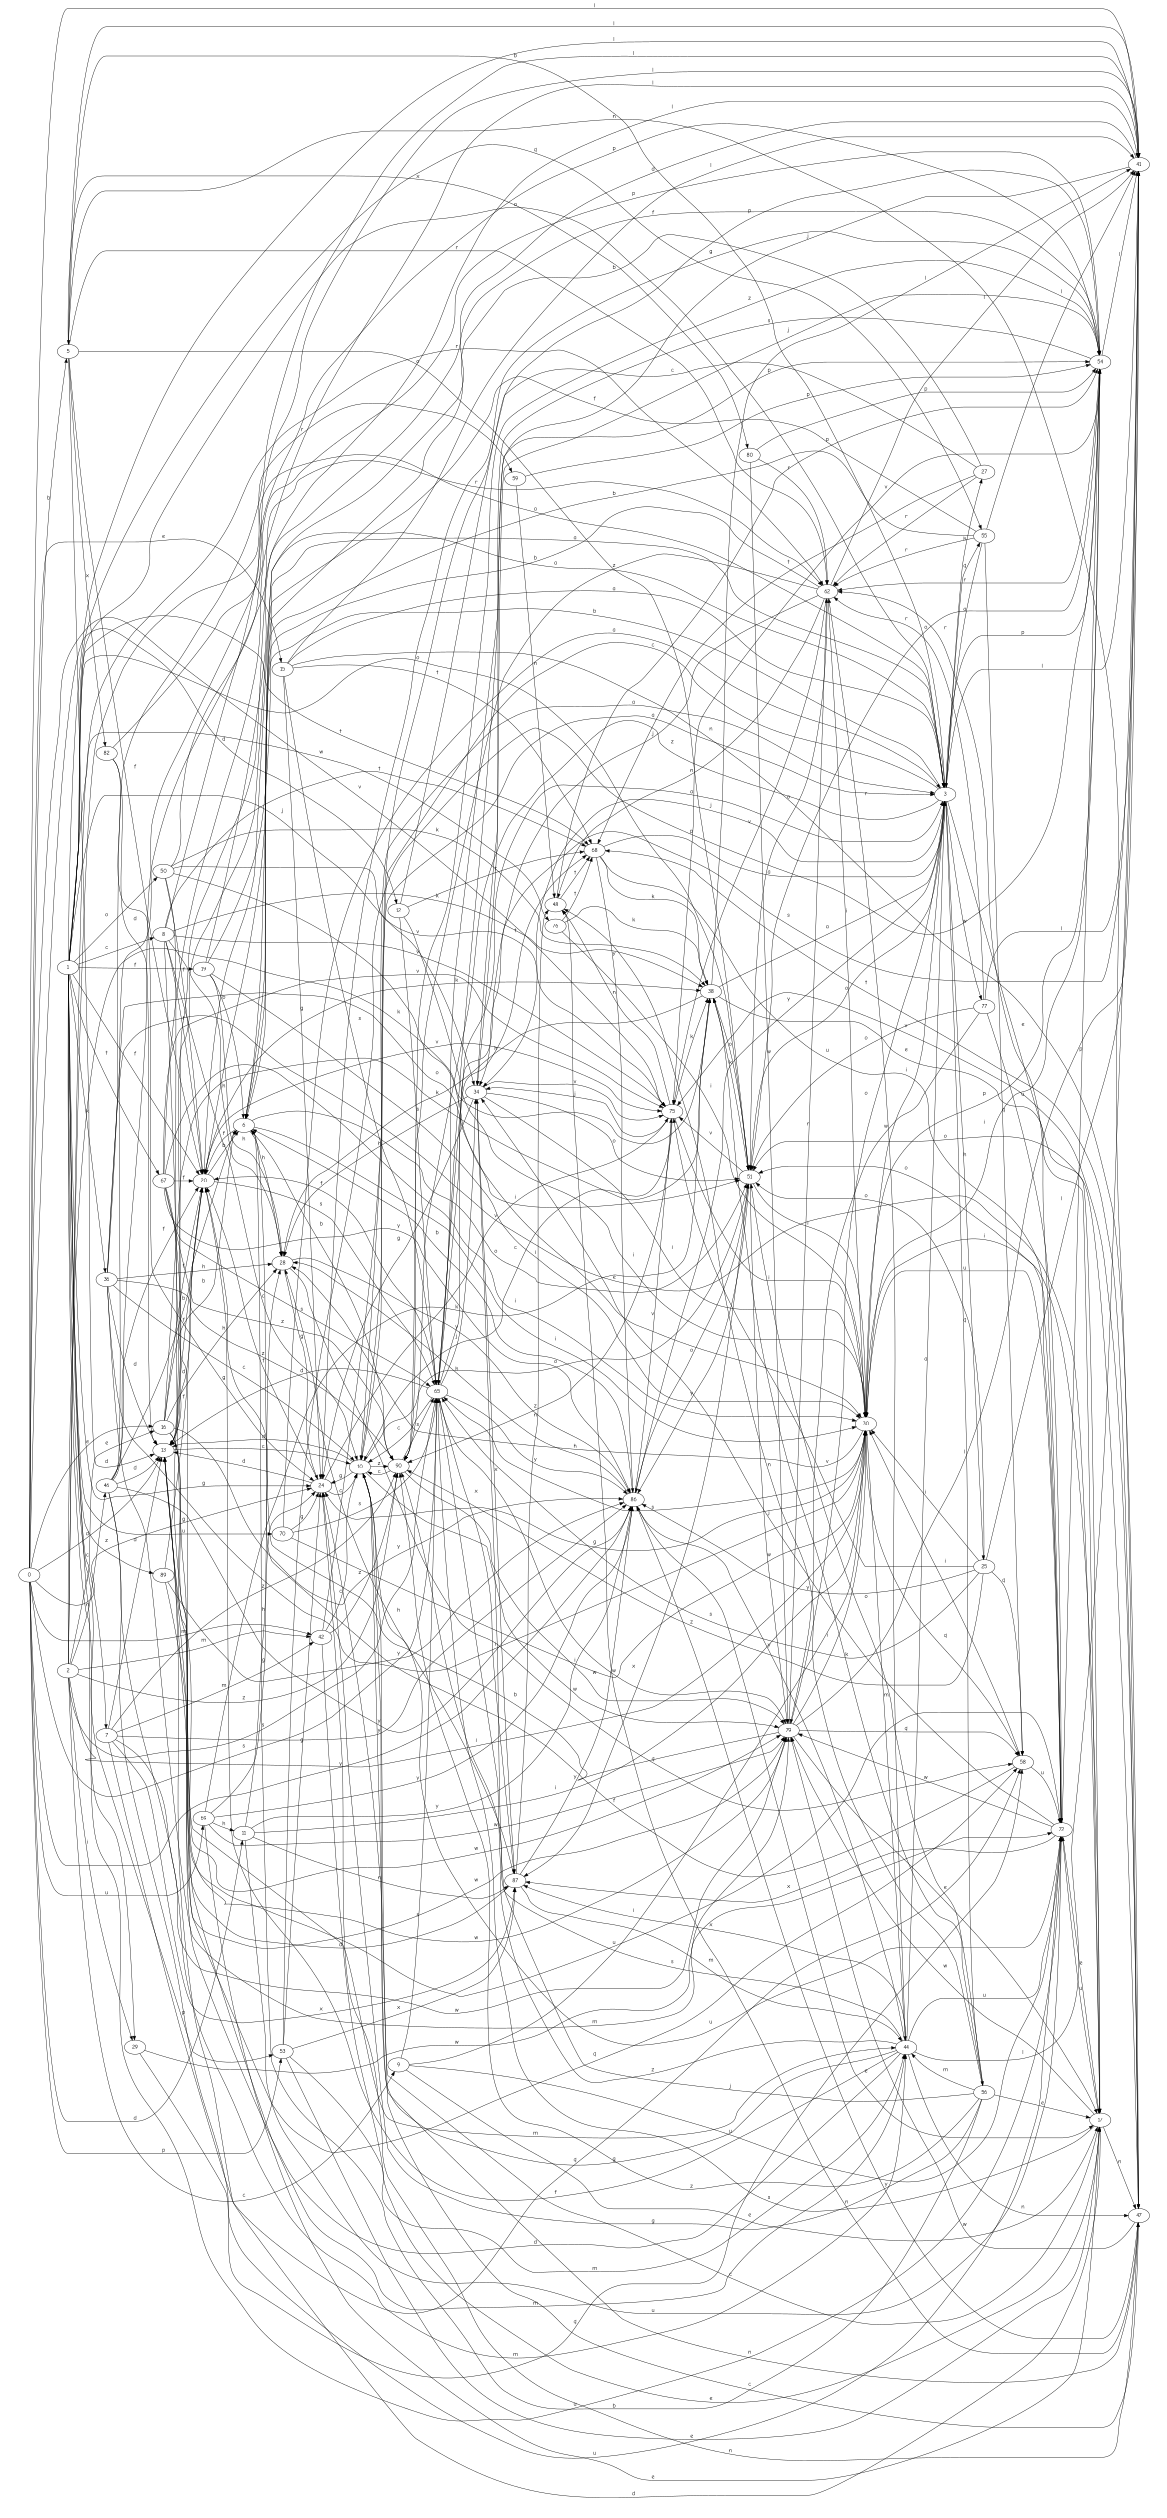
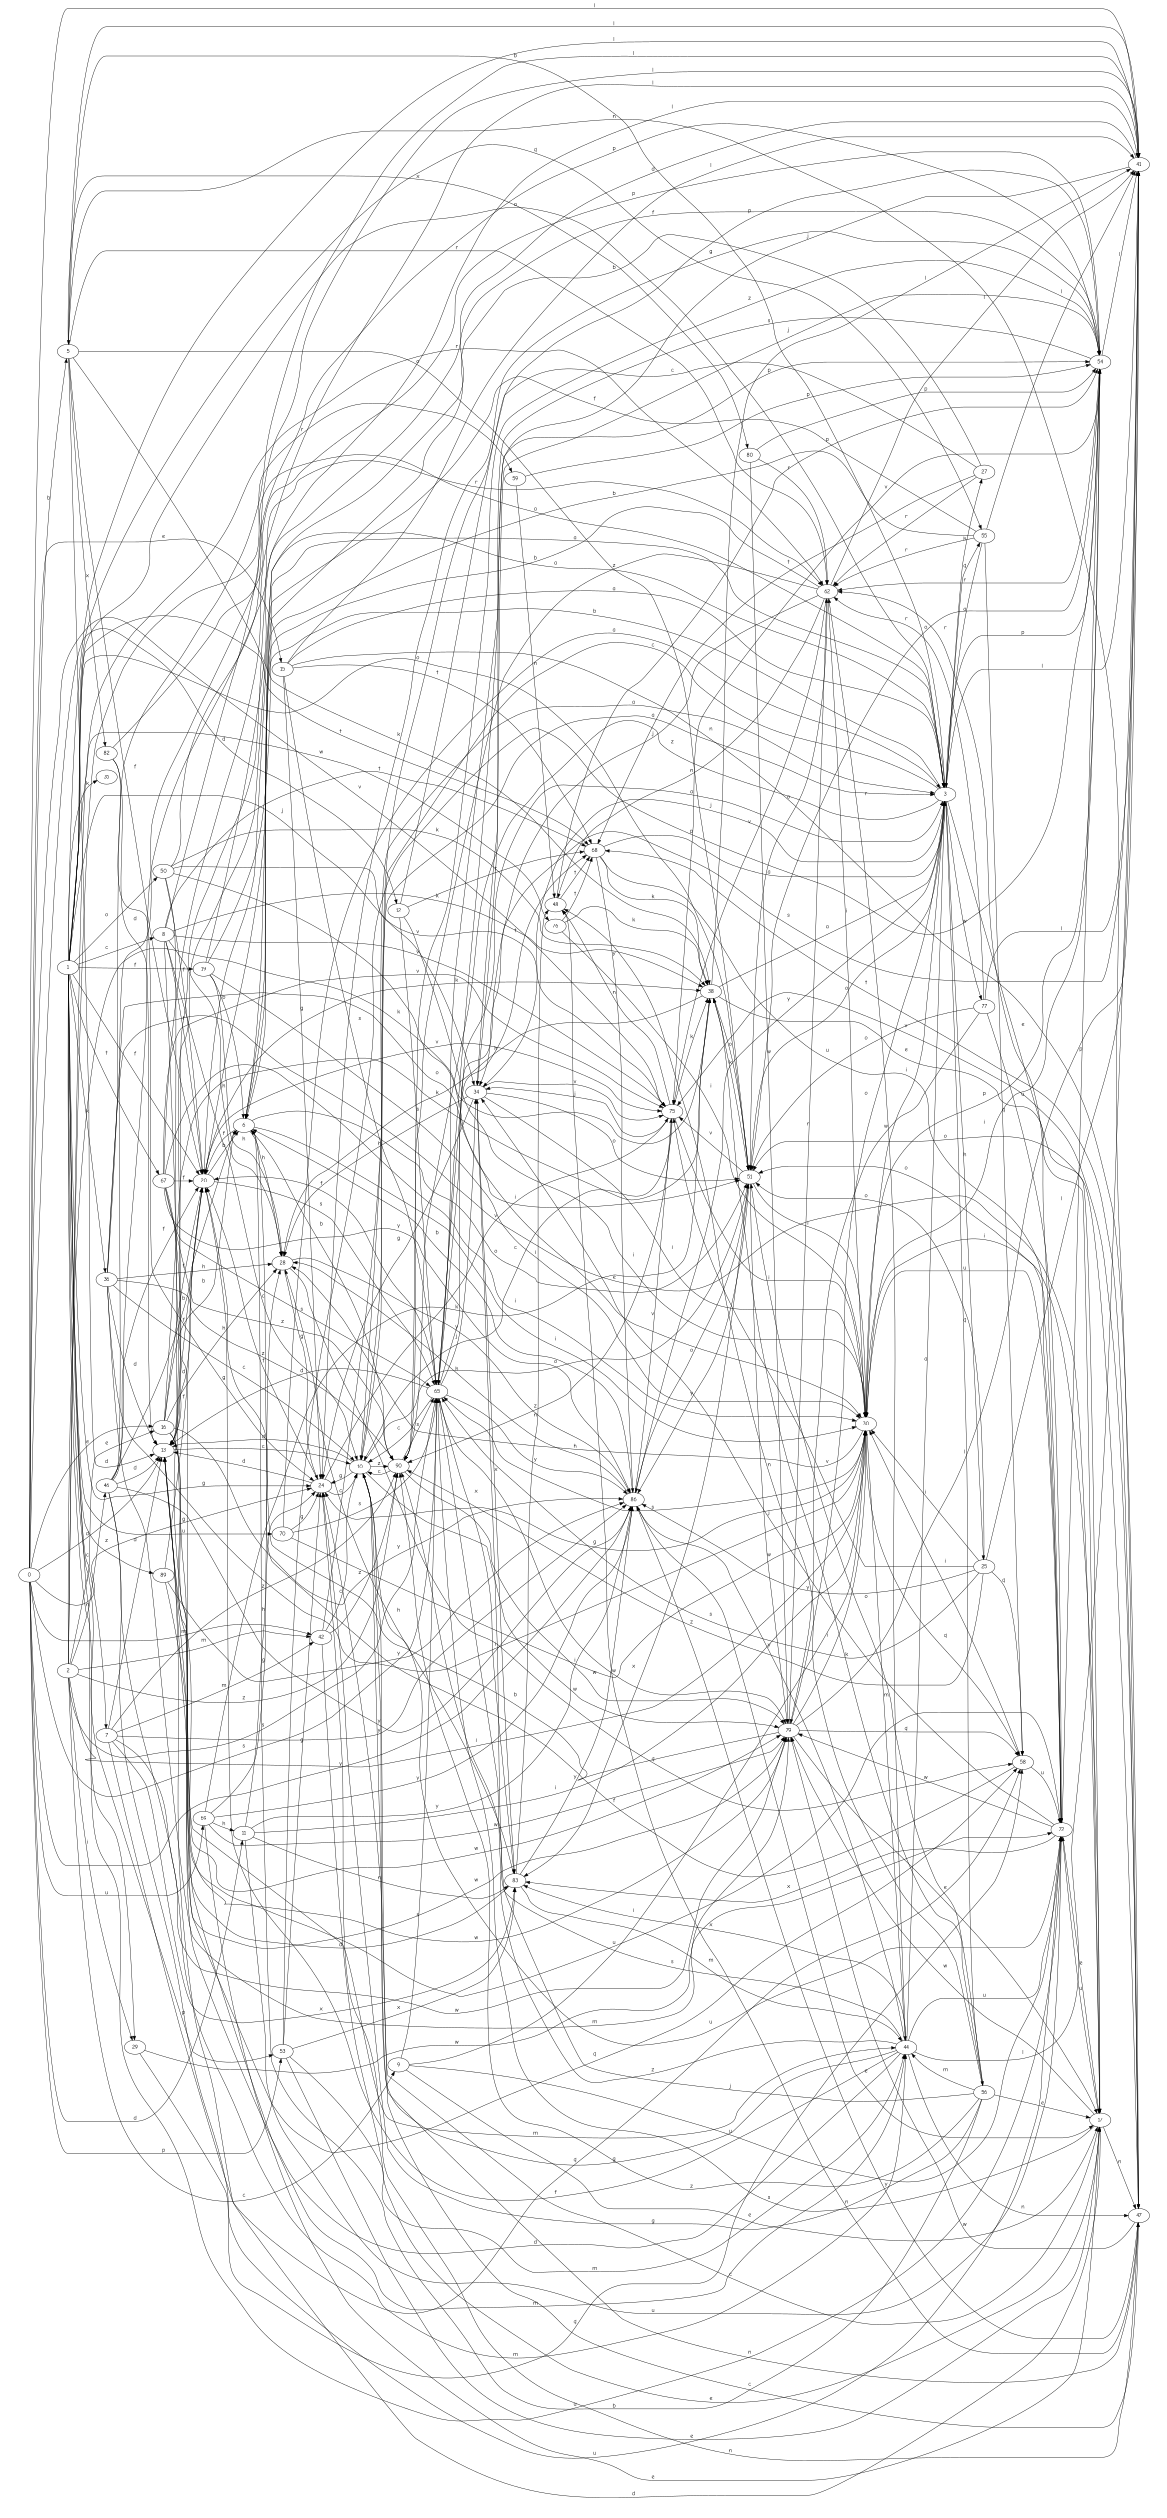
none -> (346, 719)
none -> (107, 777)
(515, 1881) -> (515, 1881)
